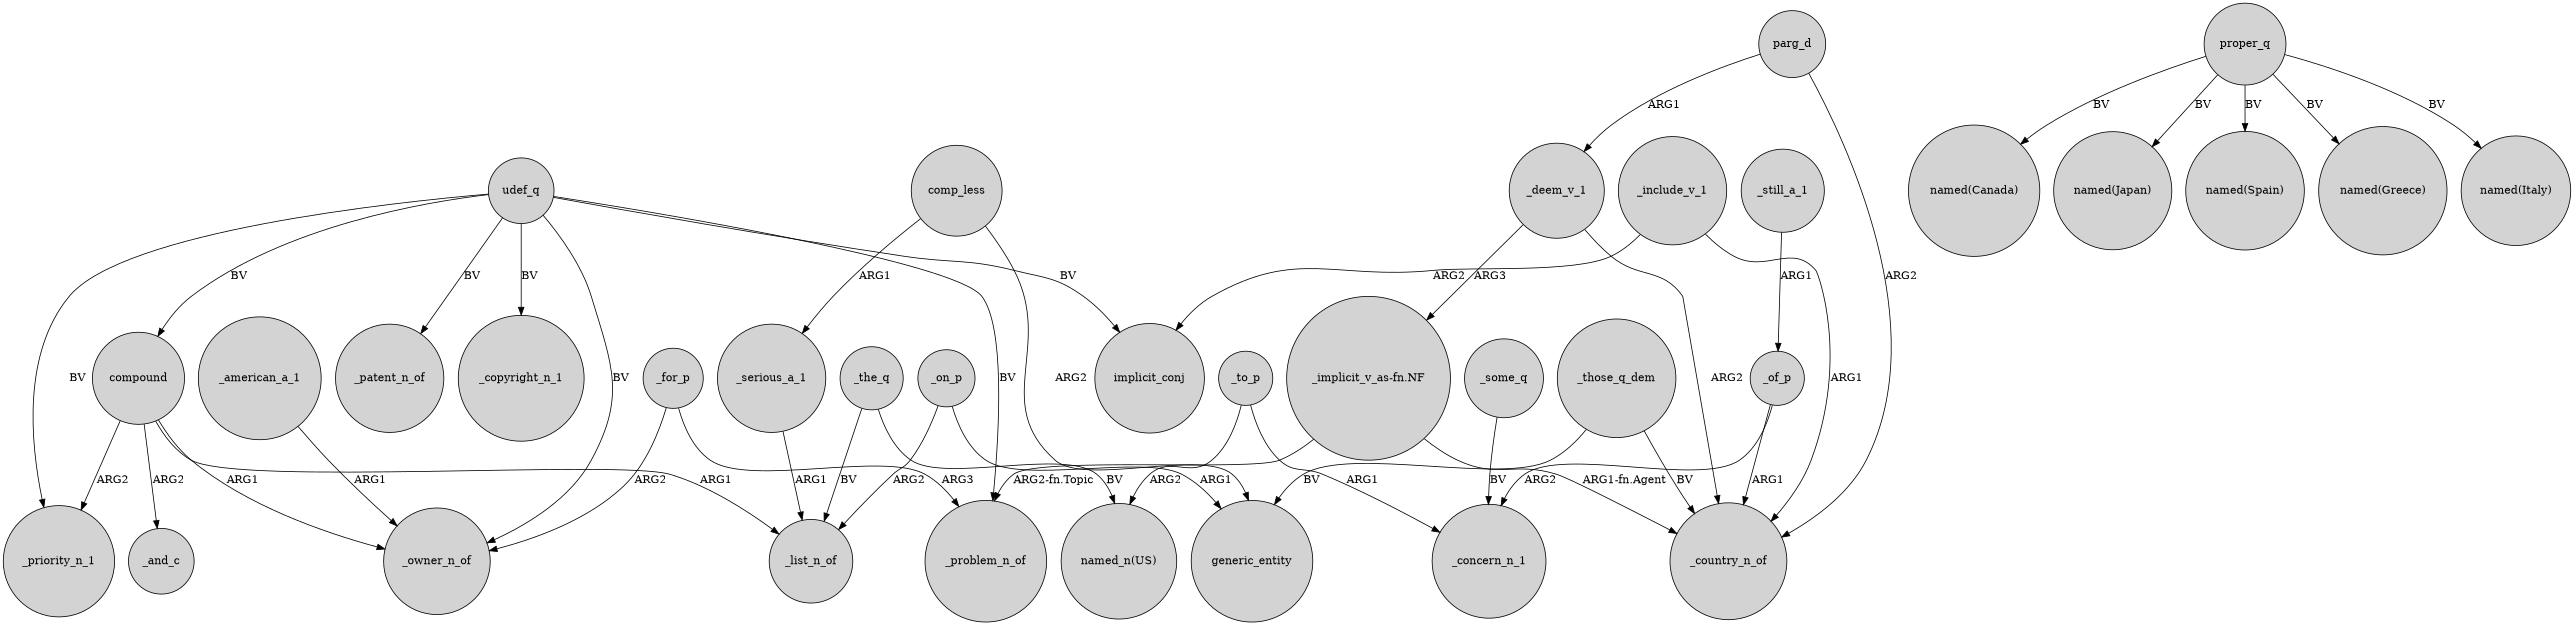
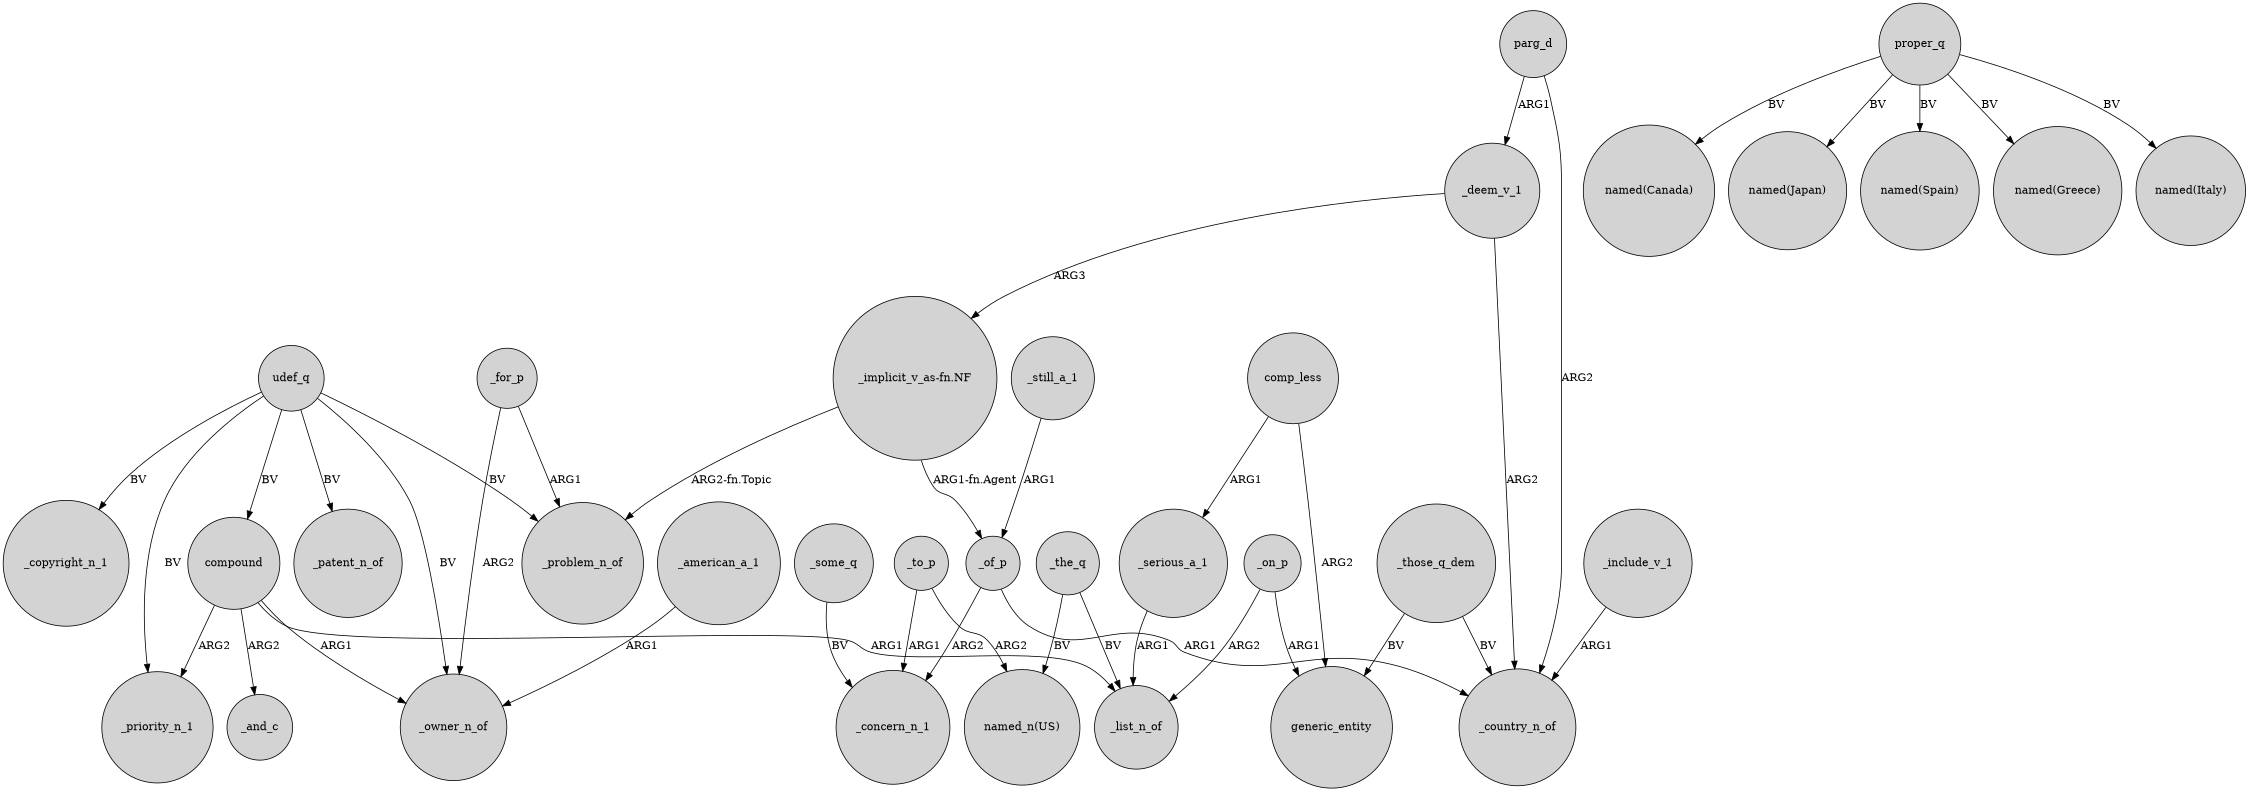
(1150, 378) -> none
(1549, 473) -> (948, 496)
(958, 480) -> (566, 480)
